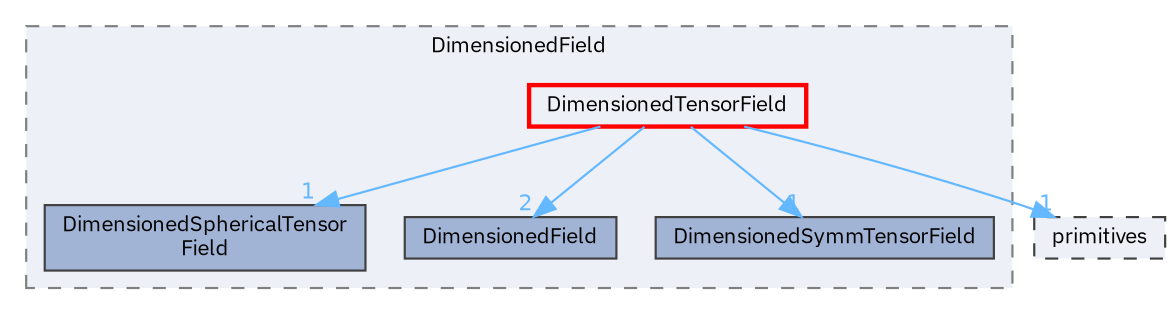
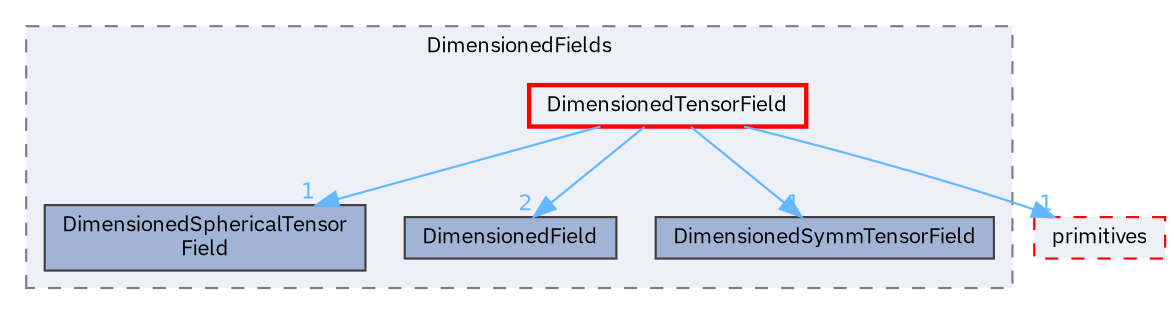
(519, 47) -> (519, 47)
(1100, 238) -> (1100, 238)
